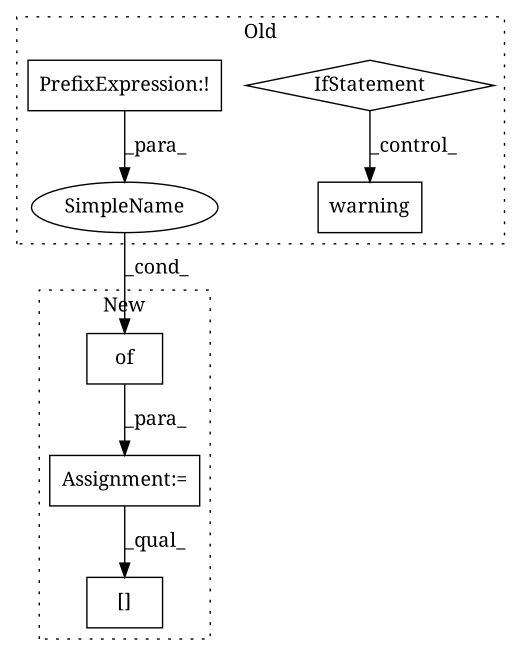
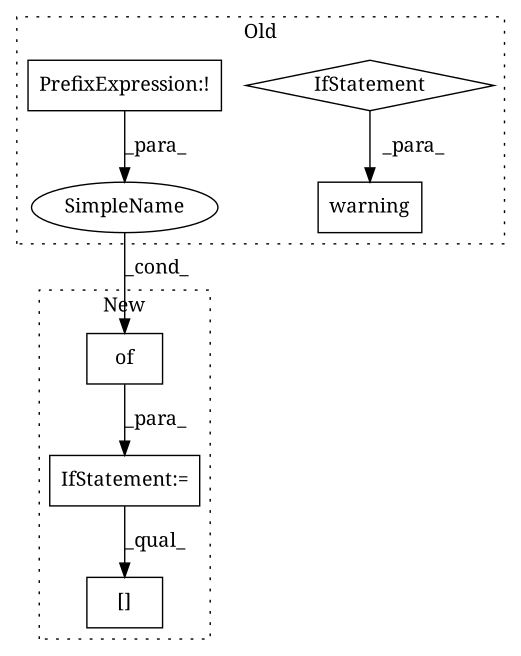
(414, 146) -> (414, 146)
(125, 481) -> (125, 481)
